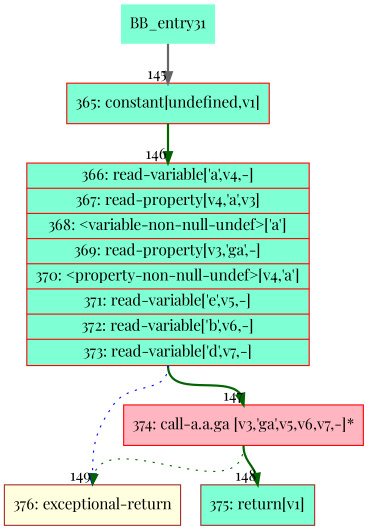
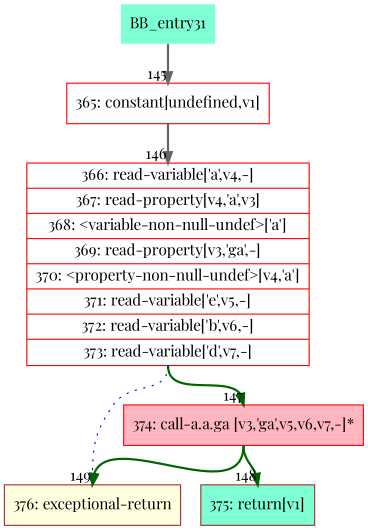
(168, 103) -> (168, 103)
(168, 138) -> (168, 138)
(168, 264) -> (168, 264)
(173, 466) -> (173, 466)
